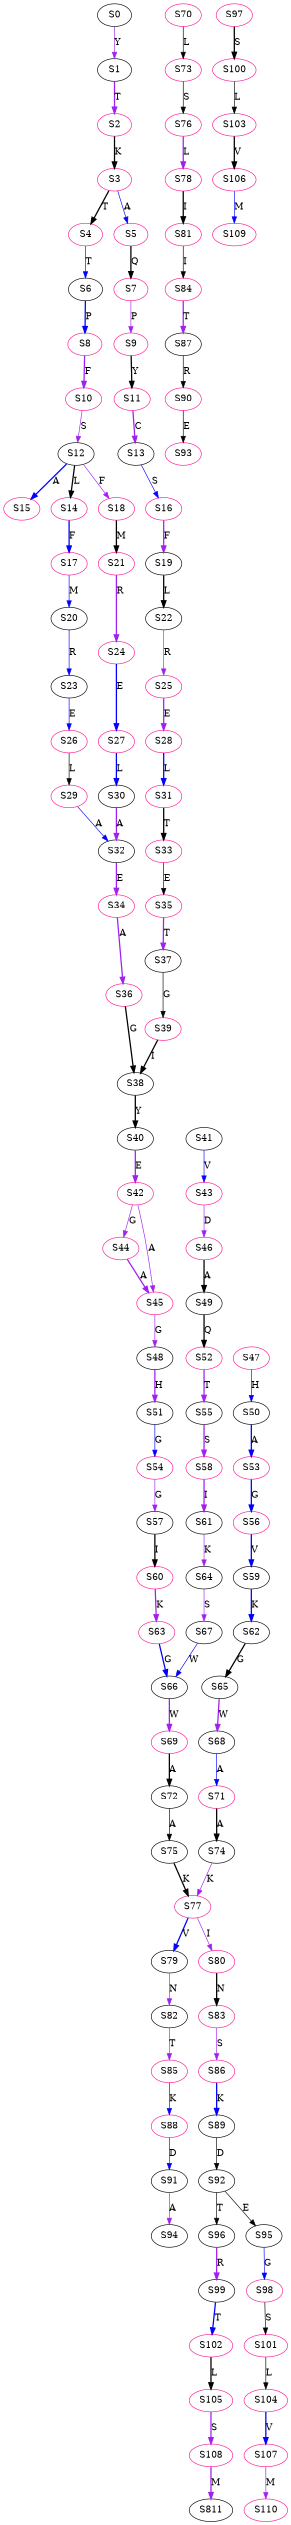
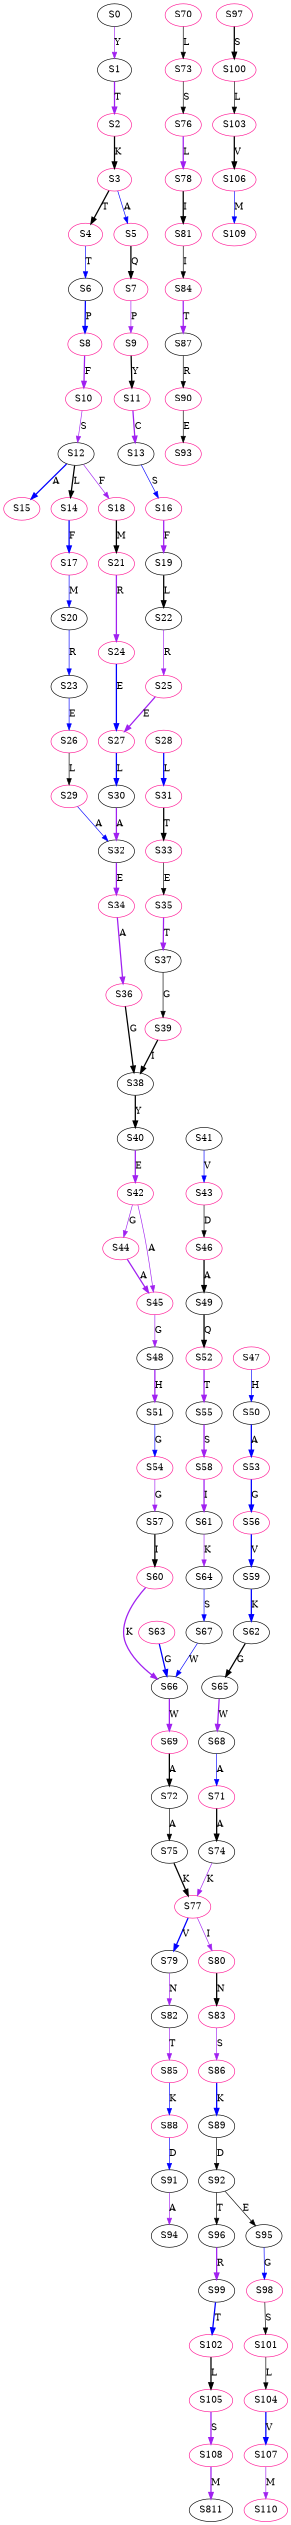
(164, 711) -> (142, 712)
(204, 1218) -> (204, 1218)
(156, 1602) -> (124, 1633)
(204, 1602) -> (204, 1602)
